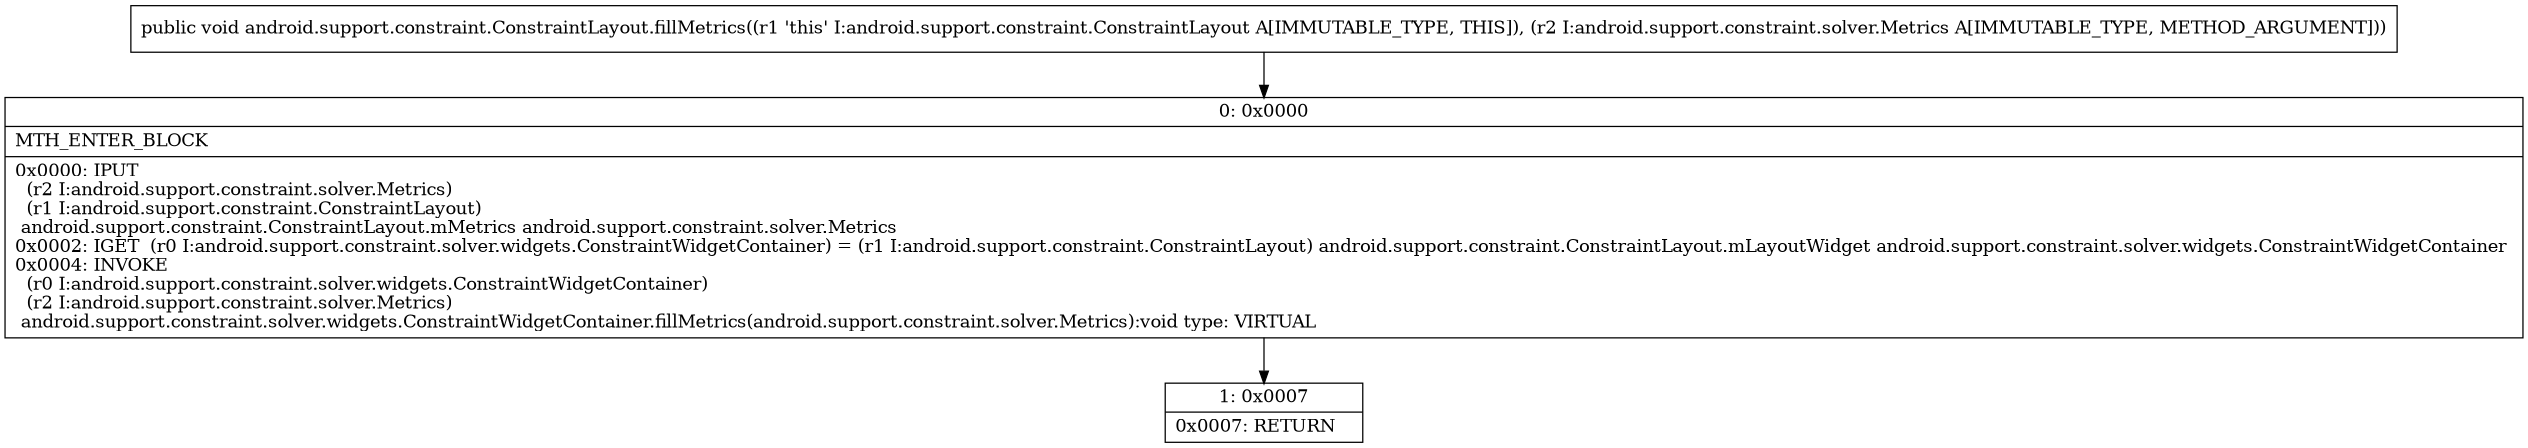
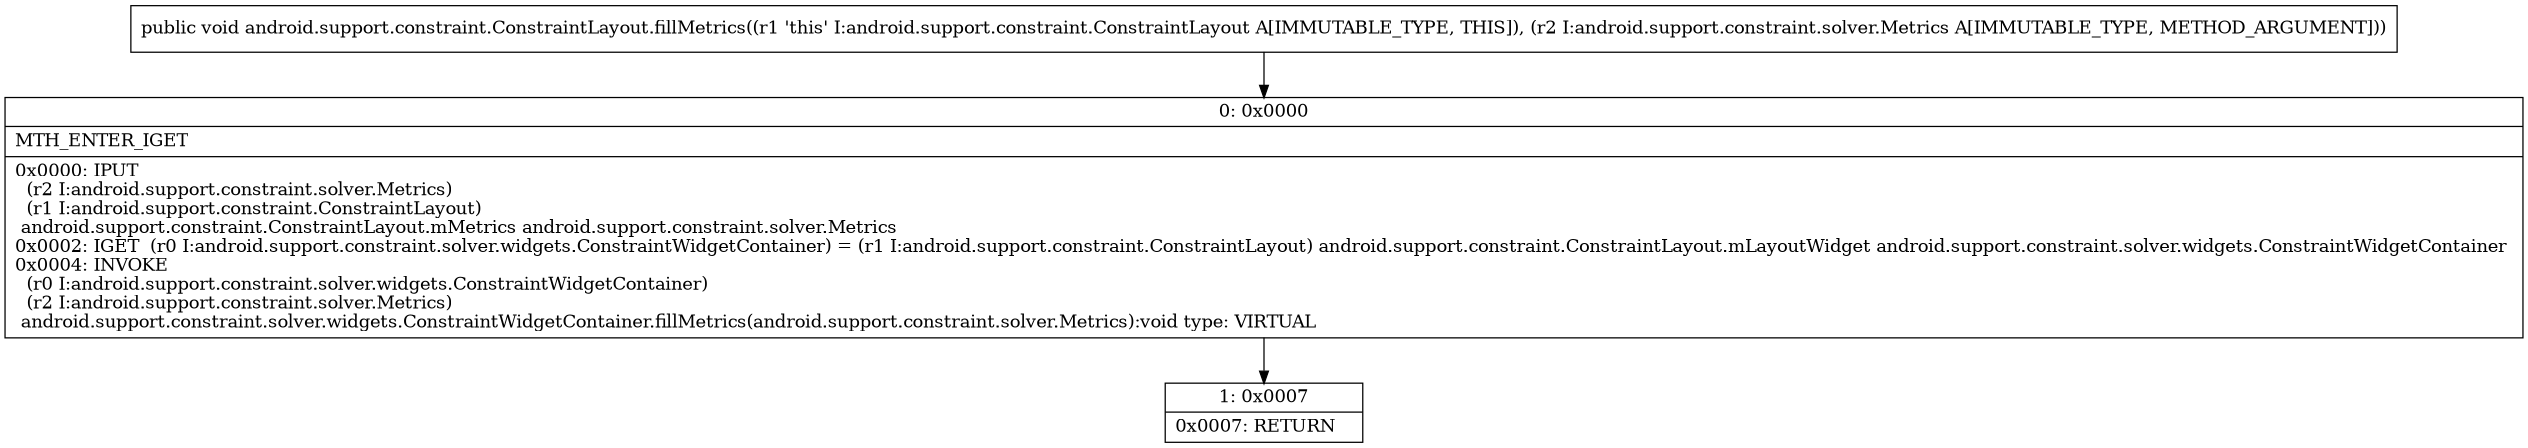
(112, 141) -> (102, 141)
